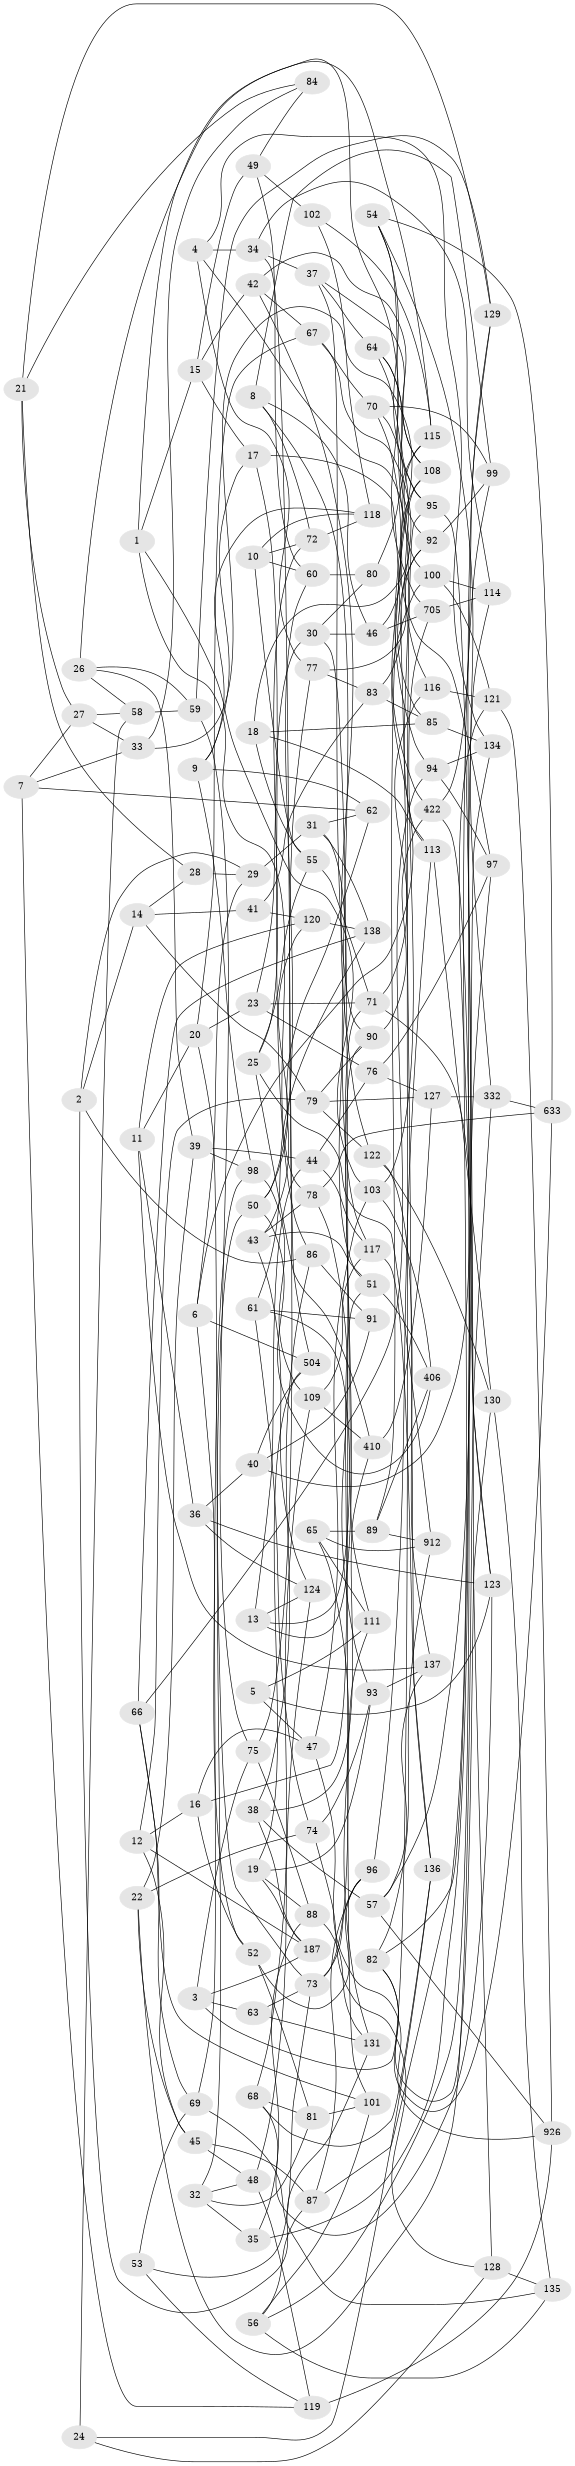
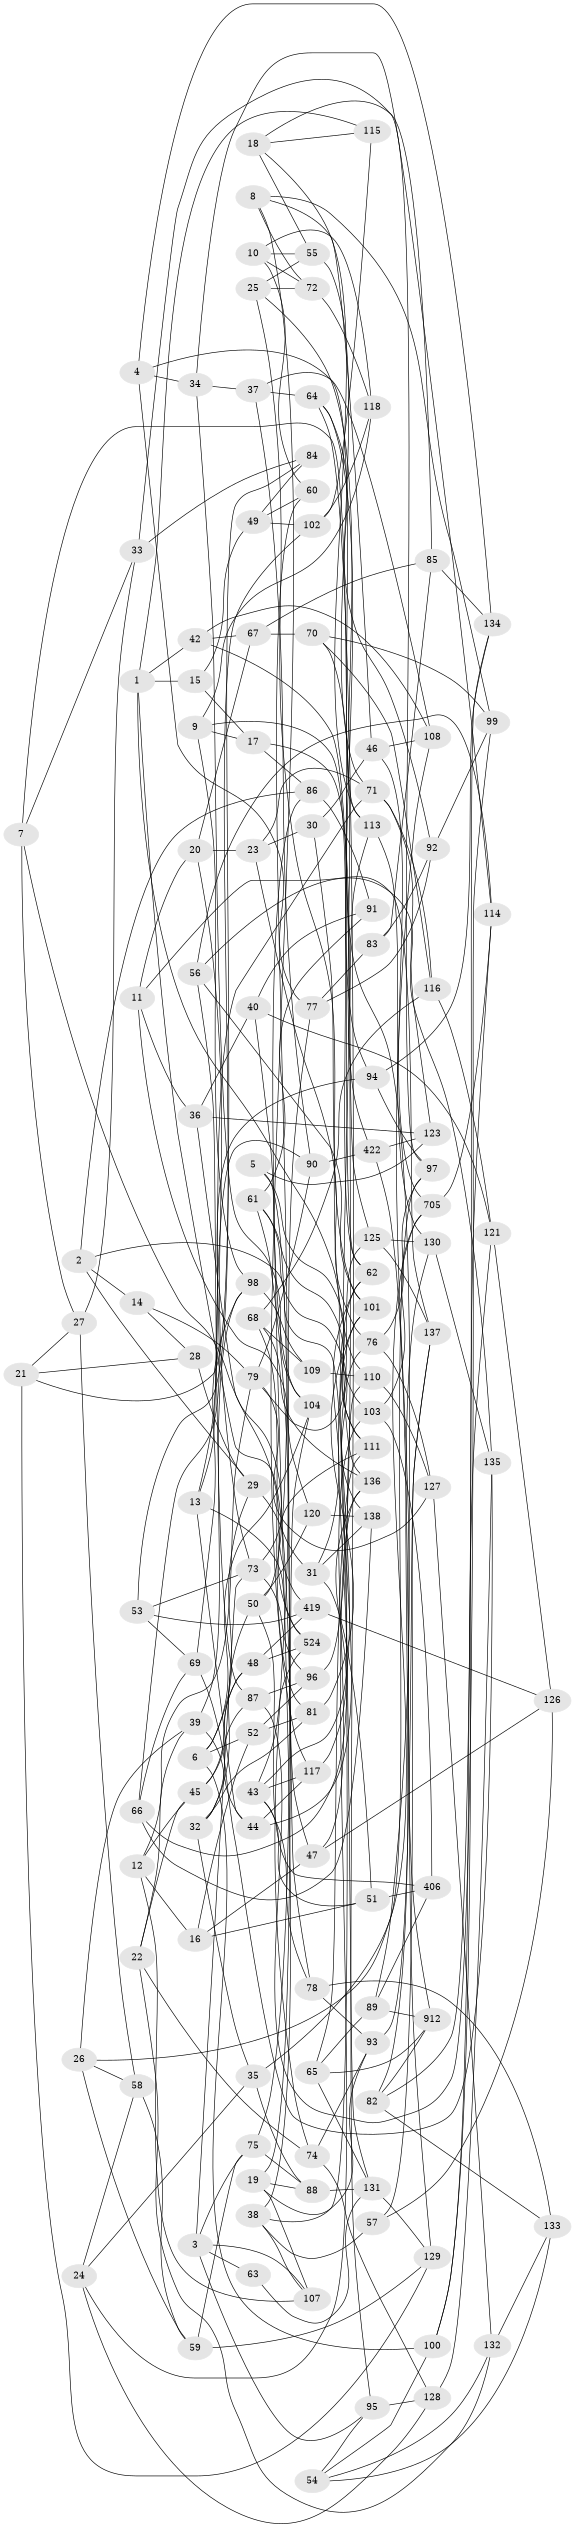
(225, 322) -> (165, 662)
(372, 575) -> none
(253, 910) -> none
none -> (227, 1067)
(492, 1097) -> (492, 2346)
(553, 1112) -> (553, 2227)
(471, 1118) -> (404, 2222)
(372, 1156) -> (372, 1239)
(340, 1355) -> (282, 1783)
(312, 1364) -> (312, 1406)
(372, 1447) -> (372, 1378)
(312, 1590) -> (312, 1643)
(312, 1950) -> (312, 2299)
(279, 2001) -> (216, 1905)
(465, 2047) -> (339, 1138)
(553, 2133) -> (553, 1701)
none -> (166, 2176)
(312, 2408) -> (312, 1609)
